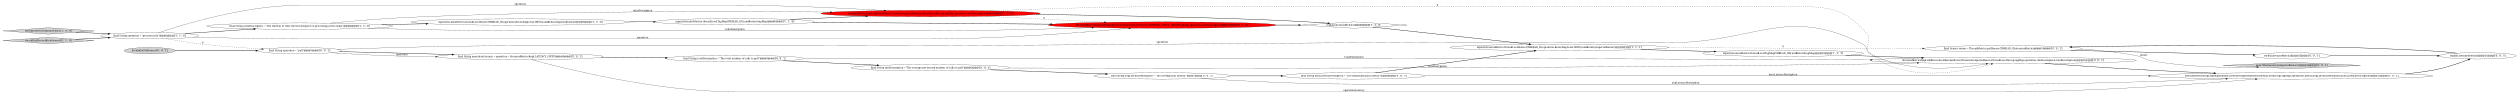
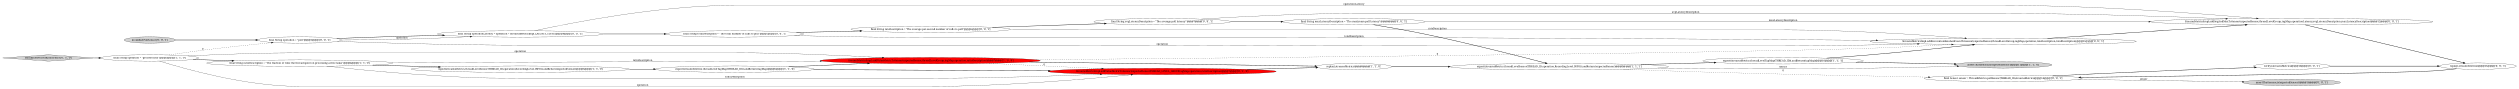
(1354, 25) -> (1354, 67)
(48, 31) -> none
none -> (2003, 65)
(2292, 65) -> (2292, 82)
